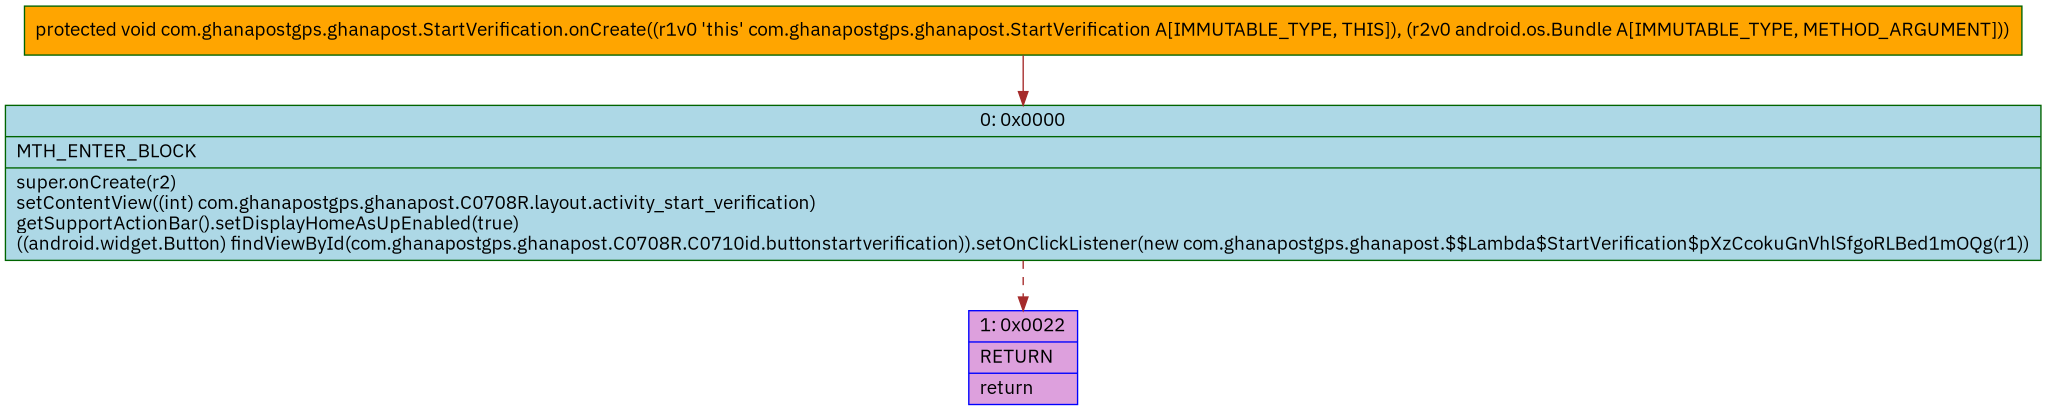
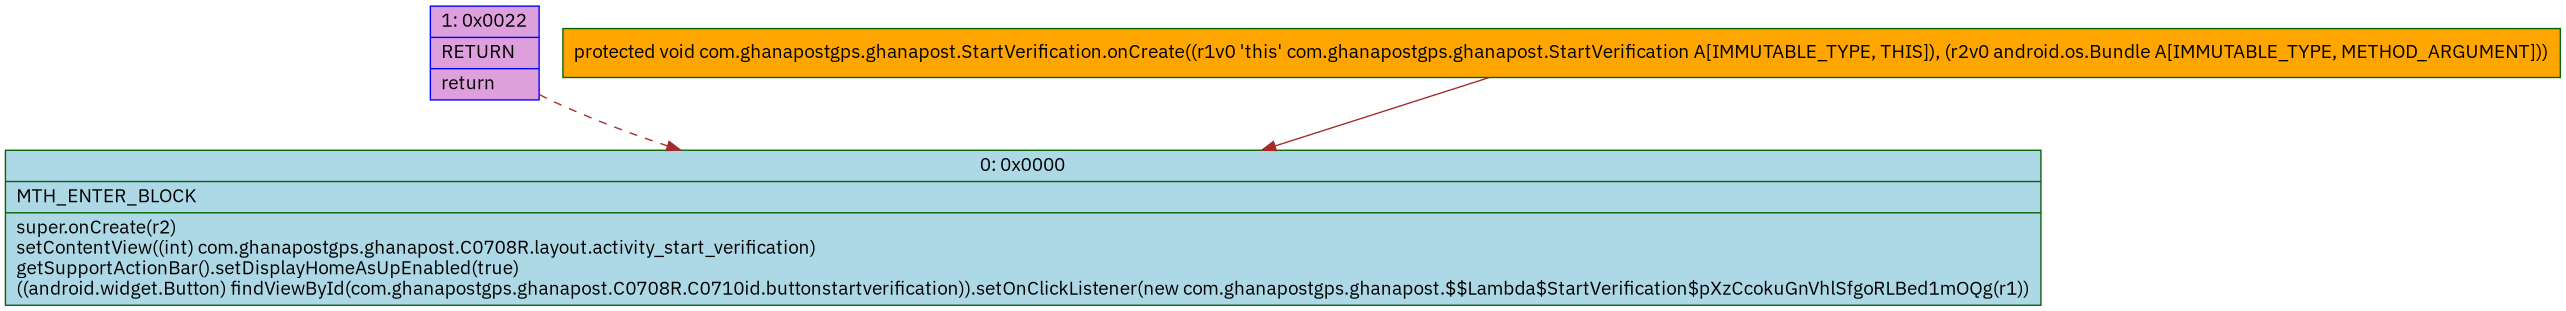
(1023, 279) -> (603, 122)
